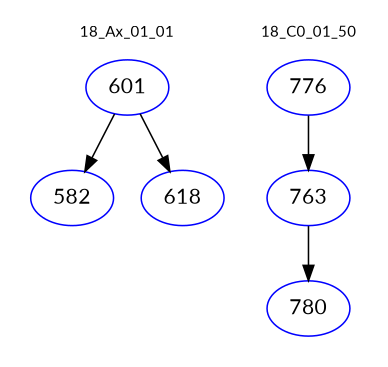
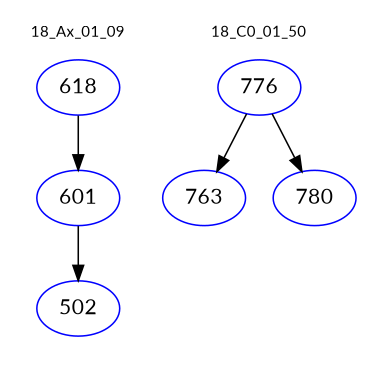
(127, 33) -> (78, 33)
(151, 136) -> (78, 135)
(72, 198) -> (78, 308)
(308, 246) -> (283, 136)
